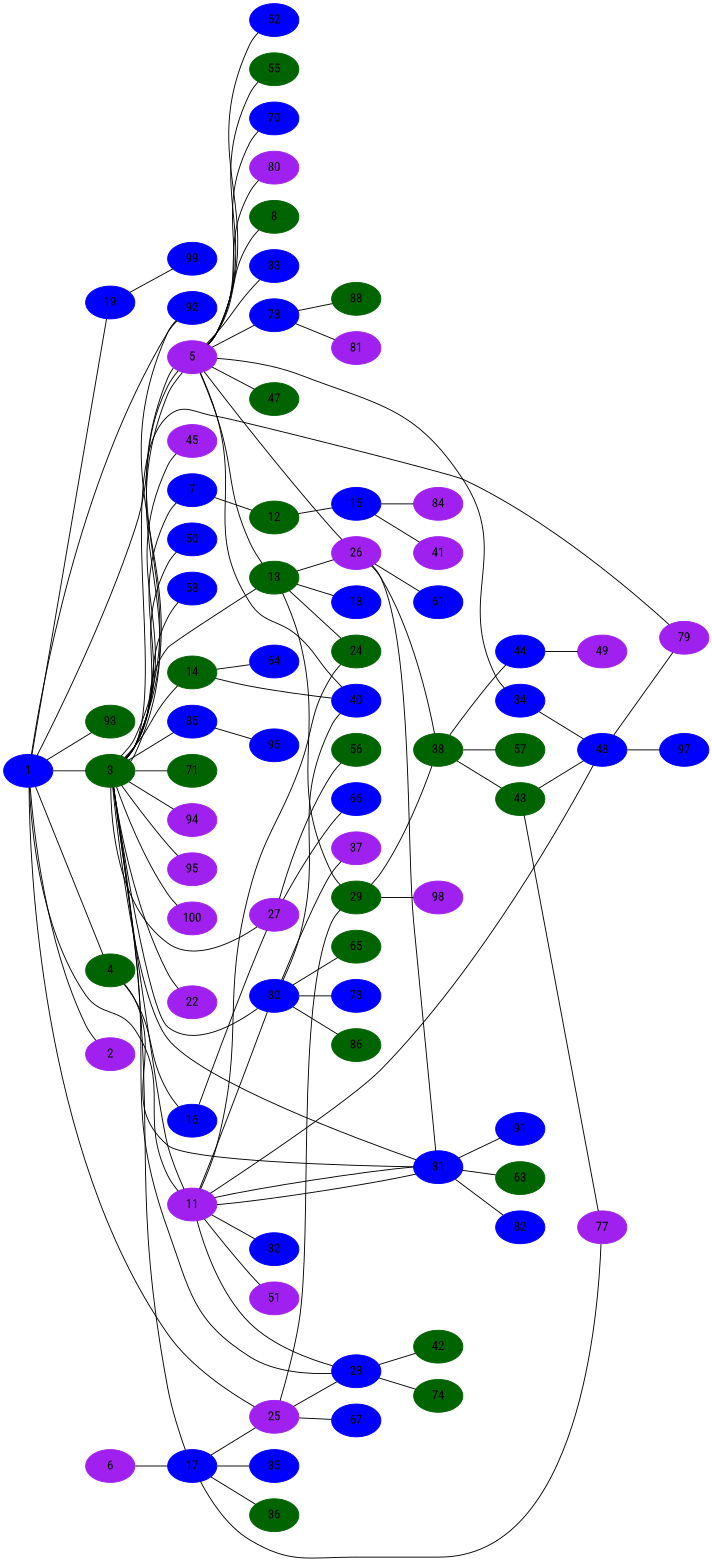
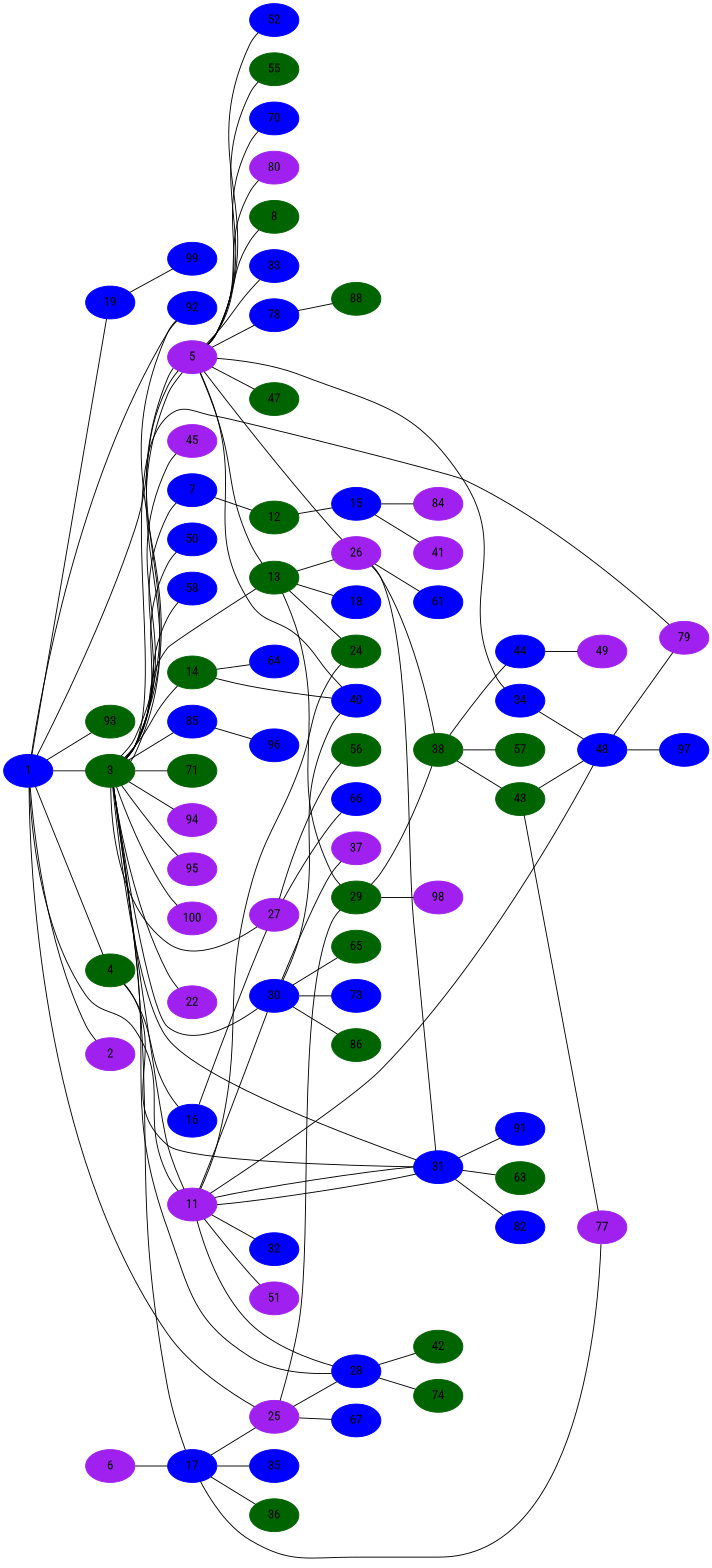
(356, 348) -> none
